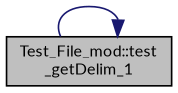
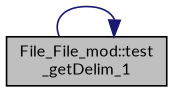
(89, 61) -> (87, 61)
